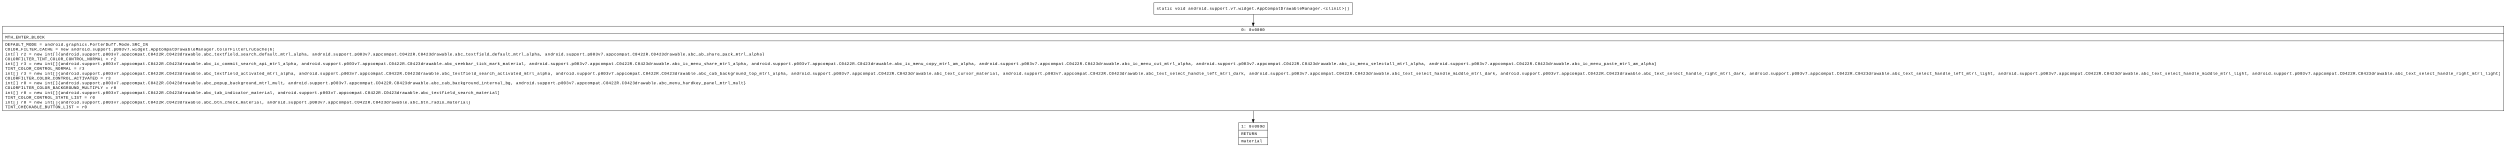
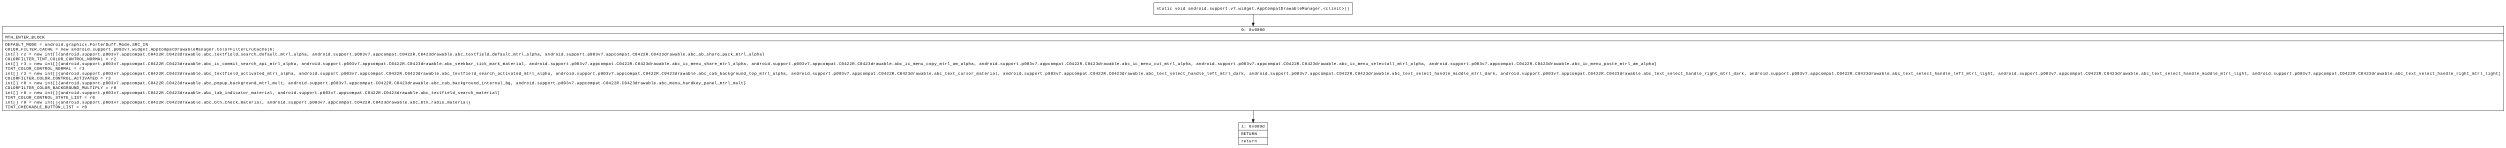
(1252, 141) -> (1249, 141)
